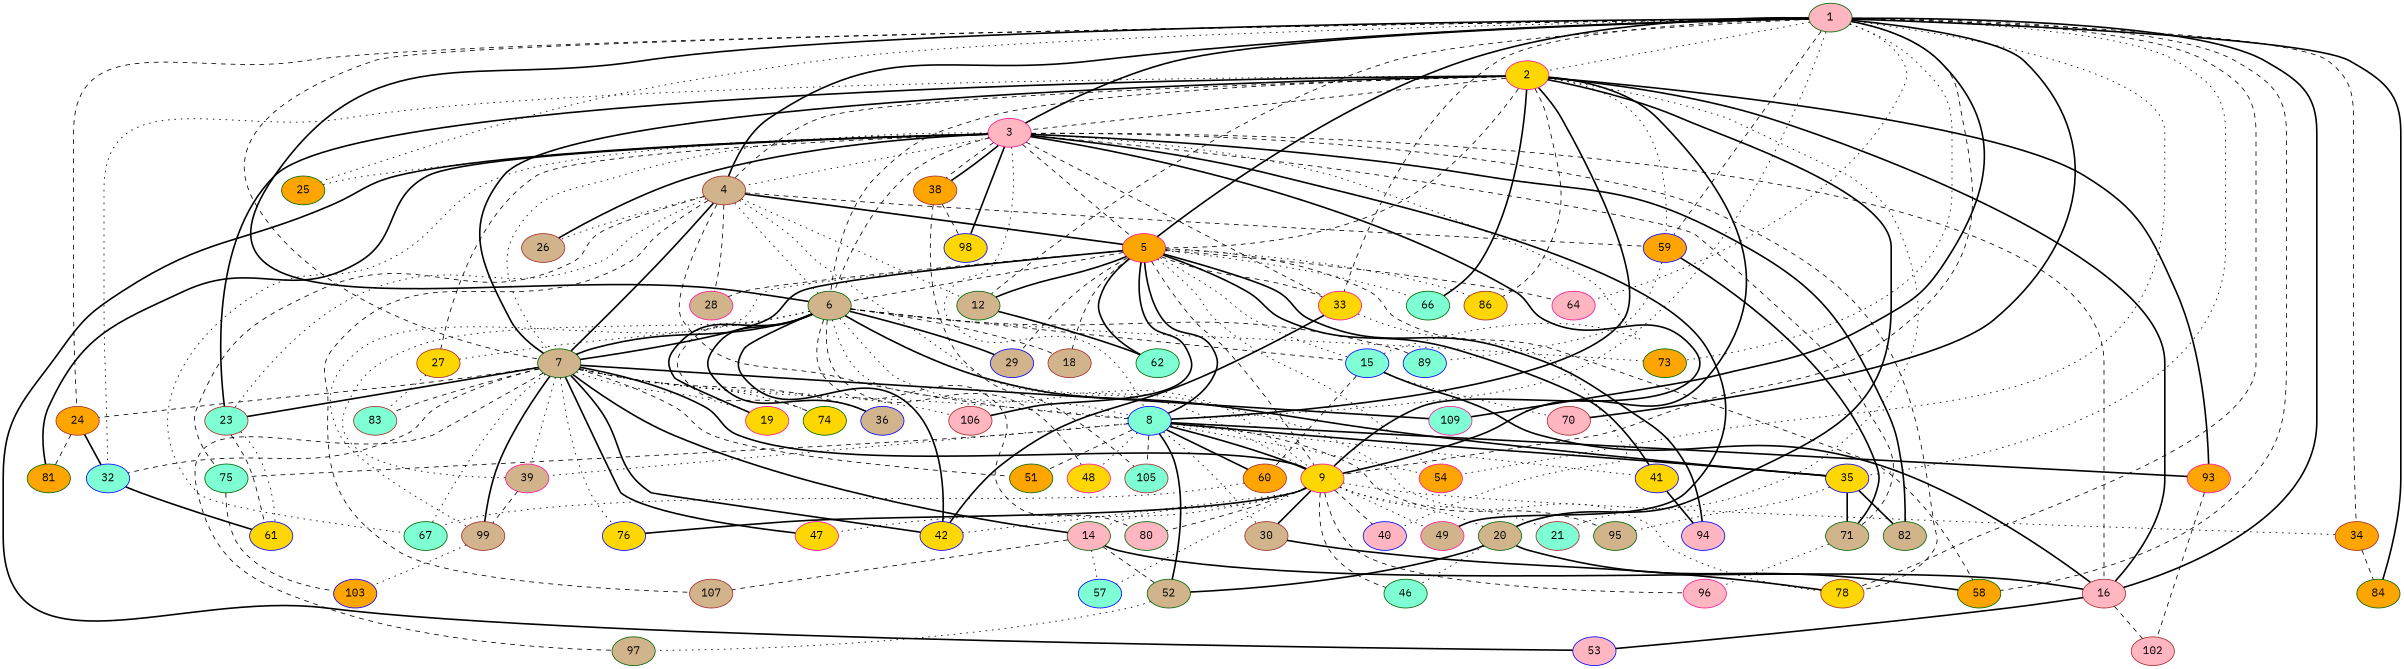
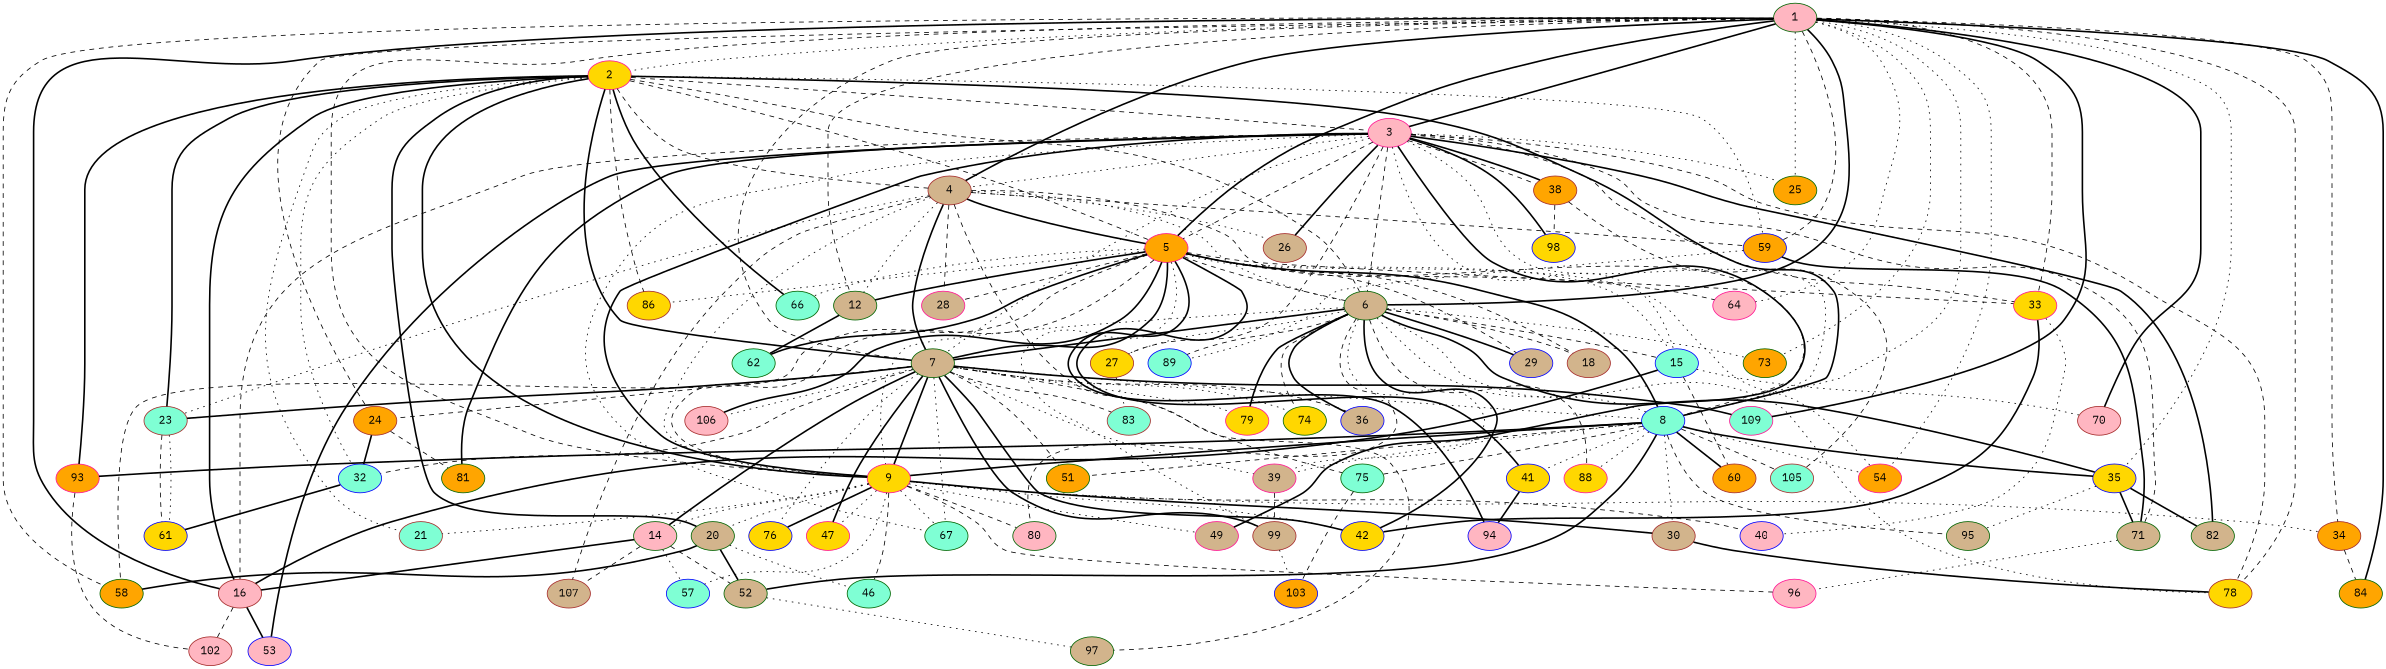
(767, 421) -> (1247, 421)
(1089, 478) -> (1586, 478)
(842, 499) -> (918, 507)
